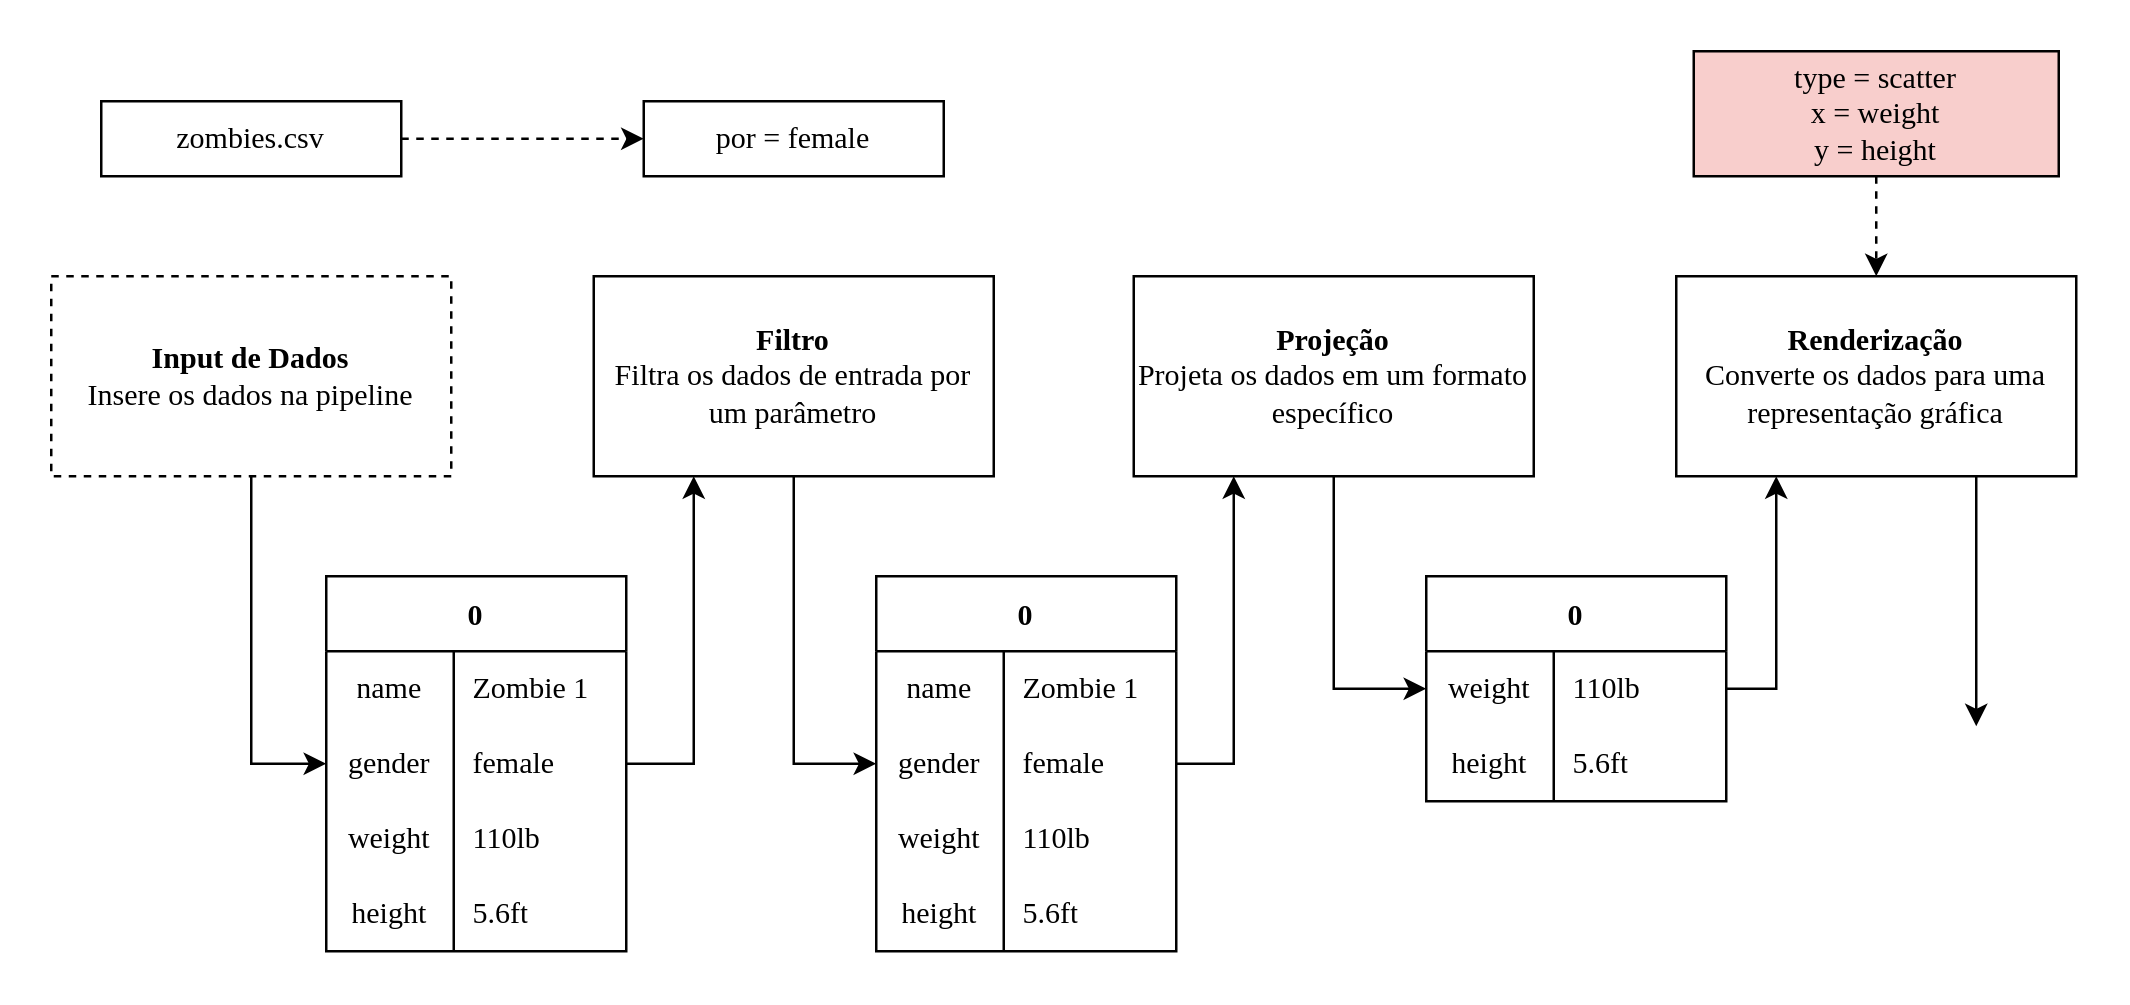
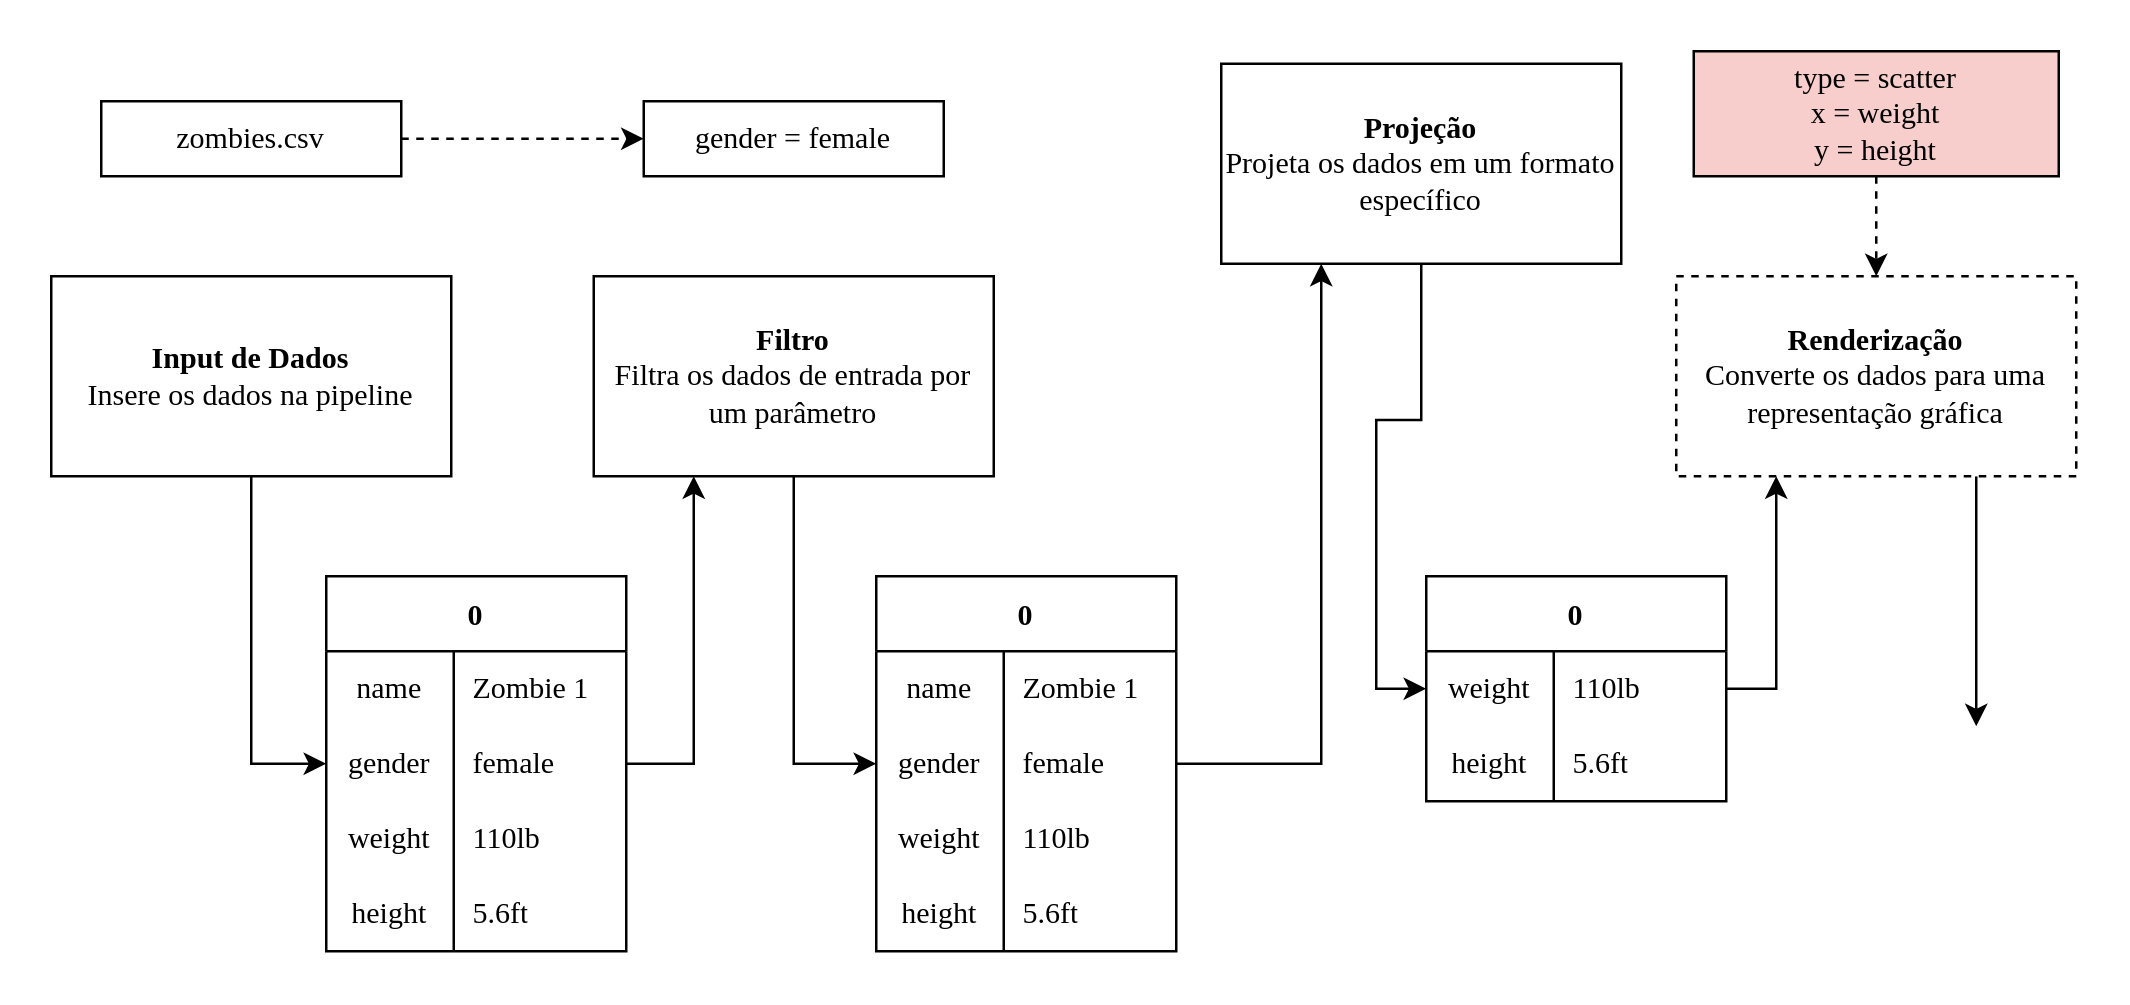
(794, 139) -> (794, 139)
(251, 376) -> (251, 376)
(1334, 376) -> (1421, 164)
(1876, 376) -> (1876, 376)
